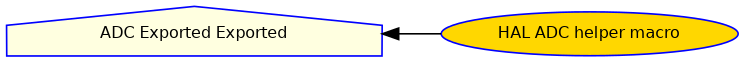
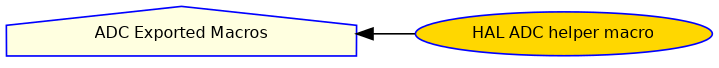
(194, 34) -> (181, 34)
